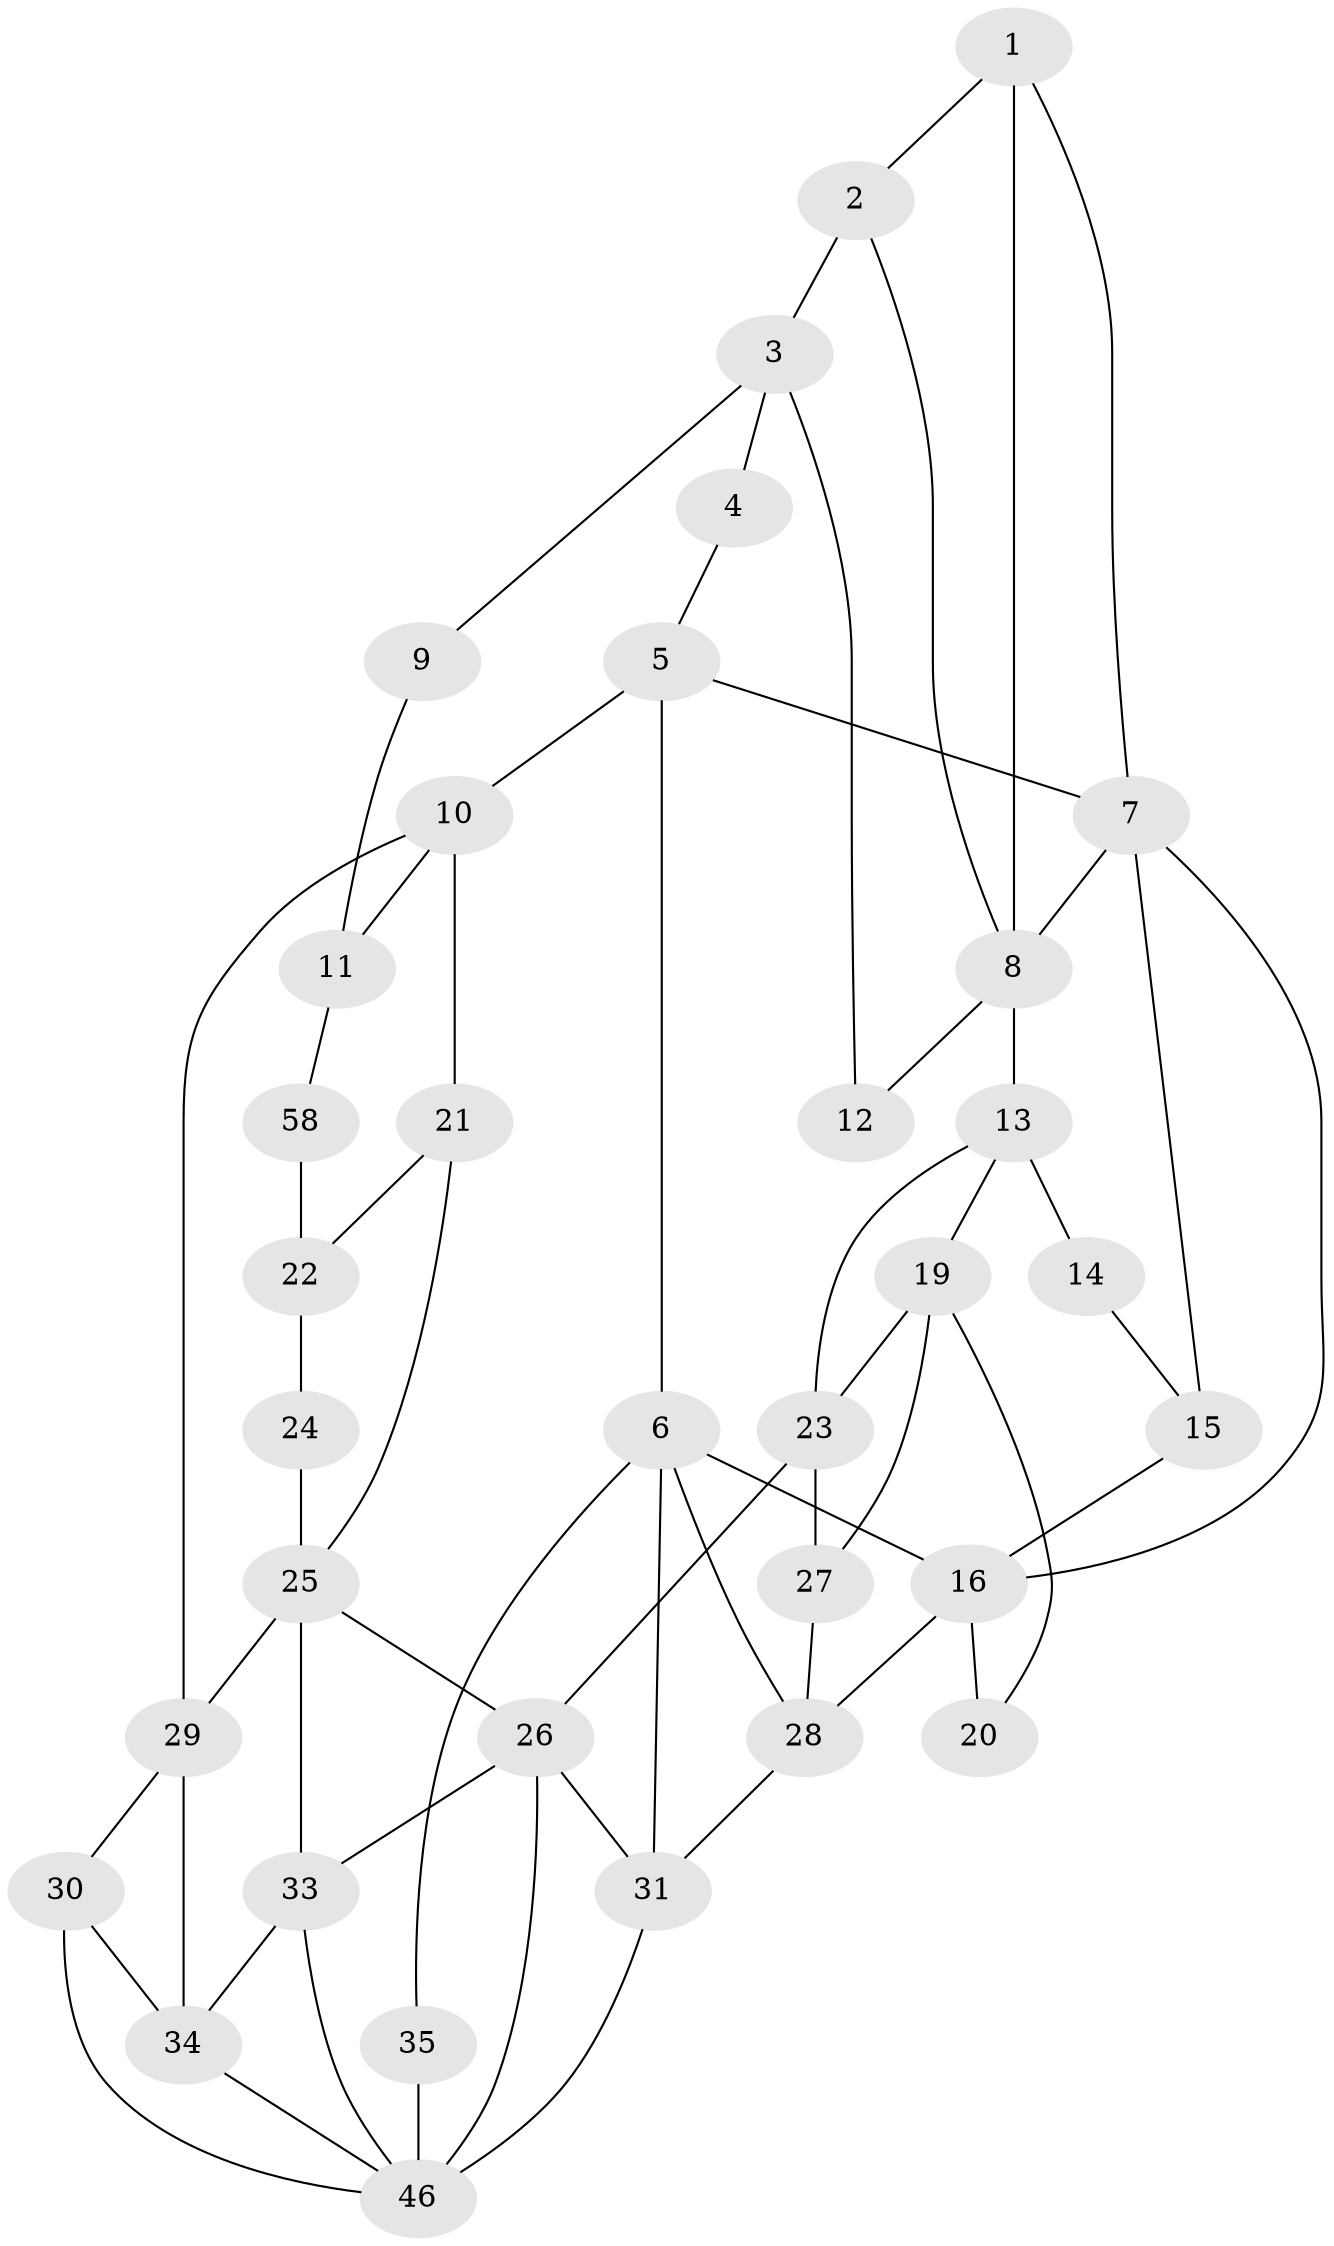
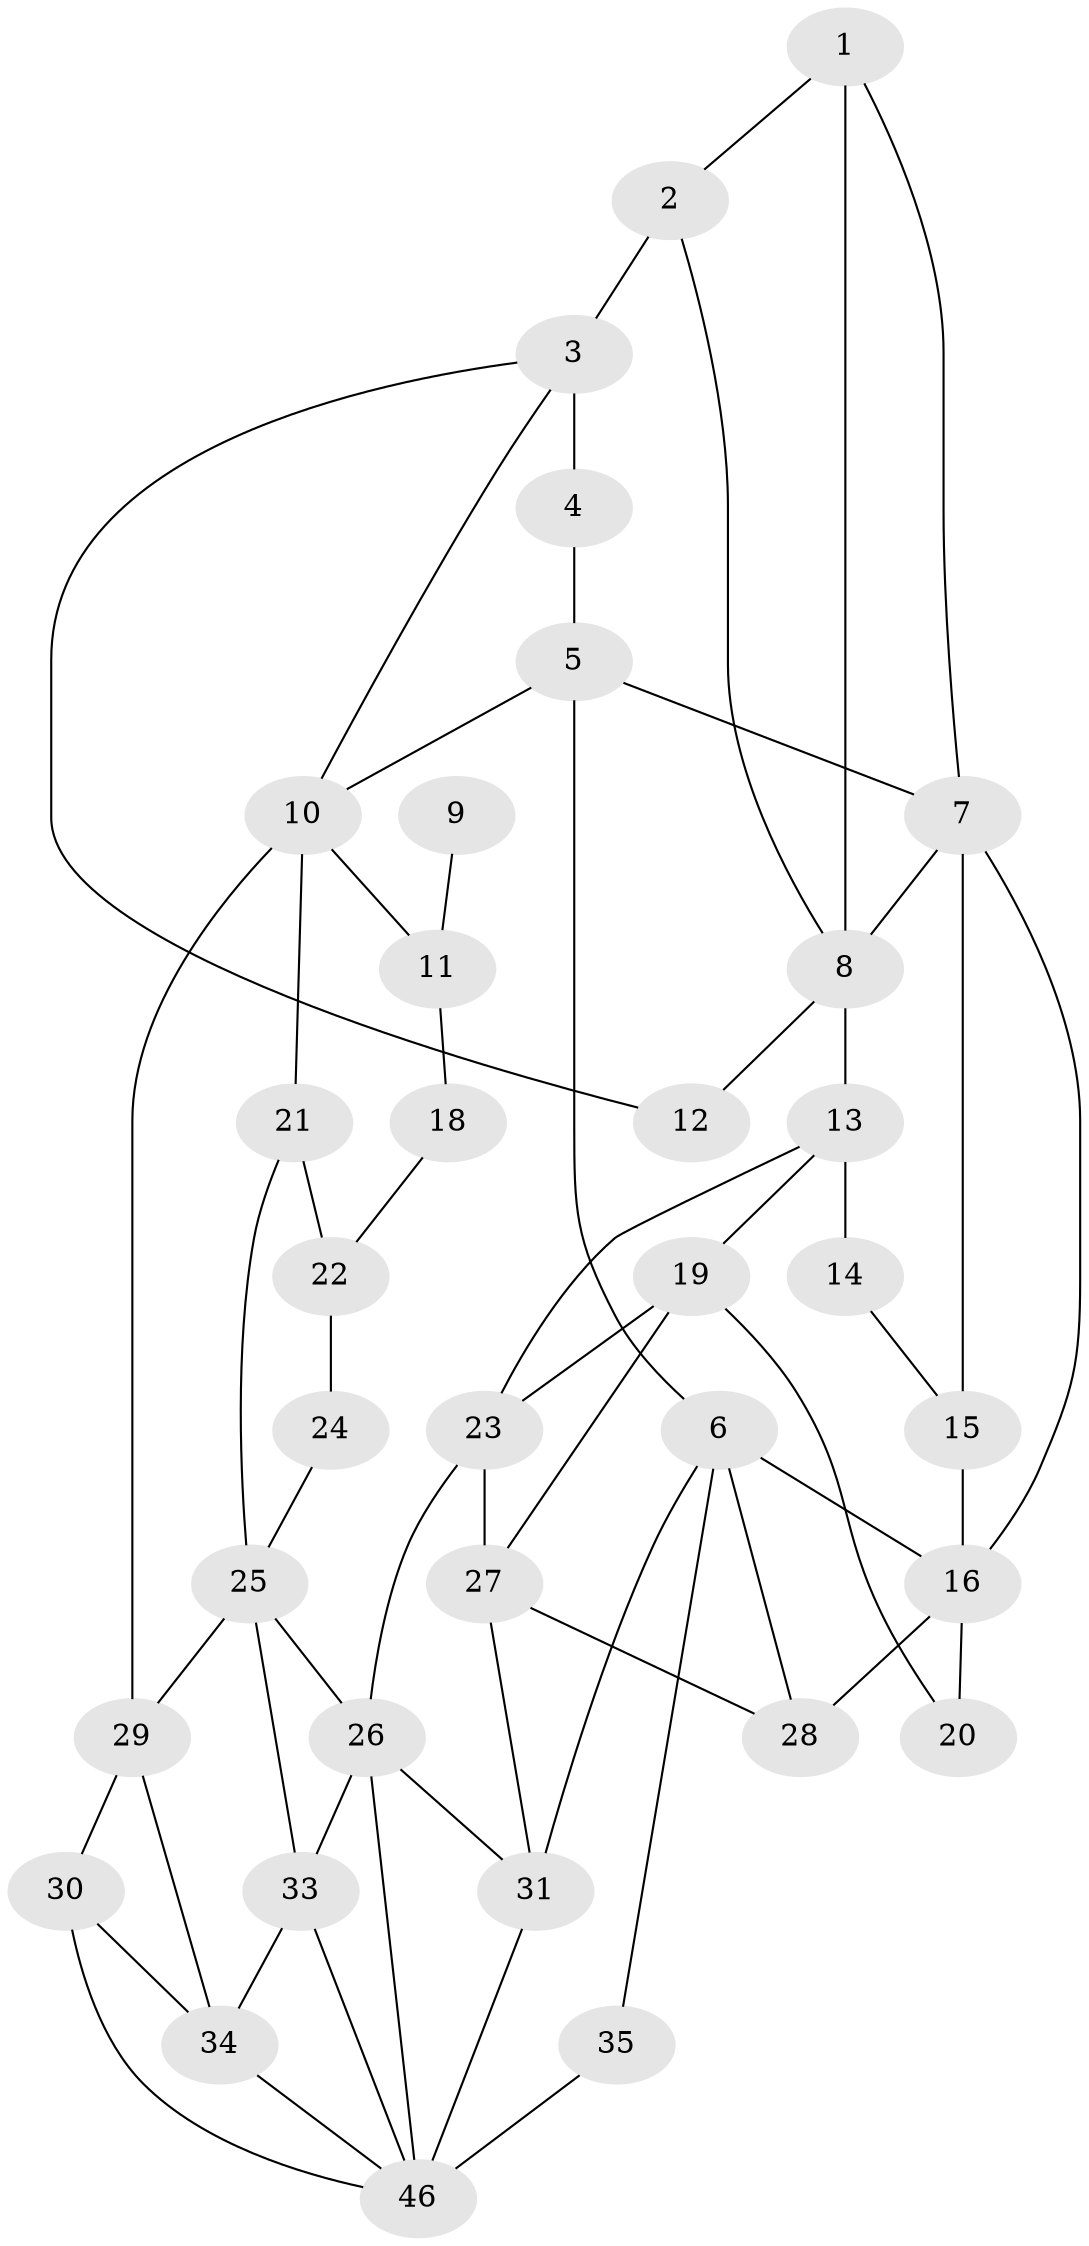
(599, 508) -> (431, 581)
(301, 1123) -> (448, 1123)
(729, 1815) -> (510, 1738)
